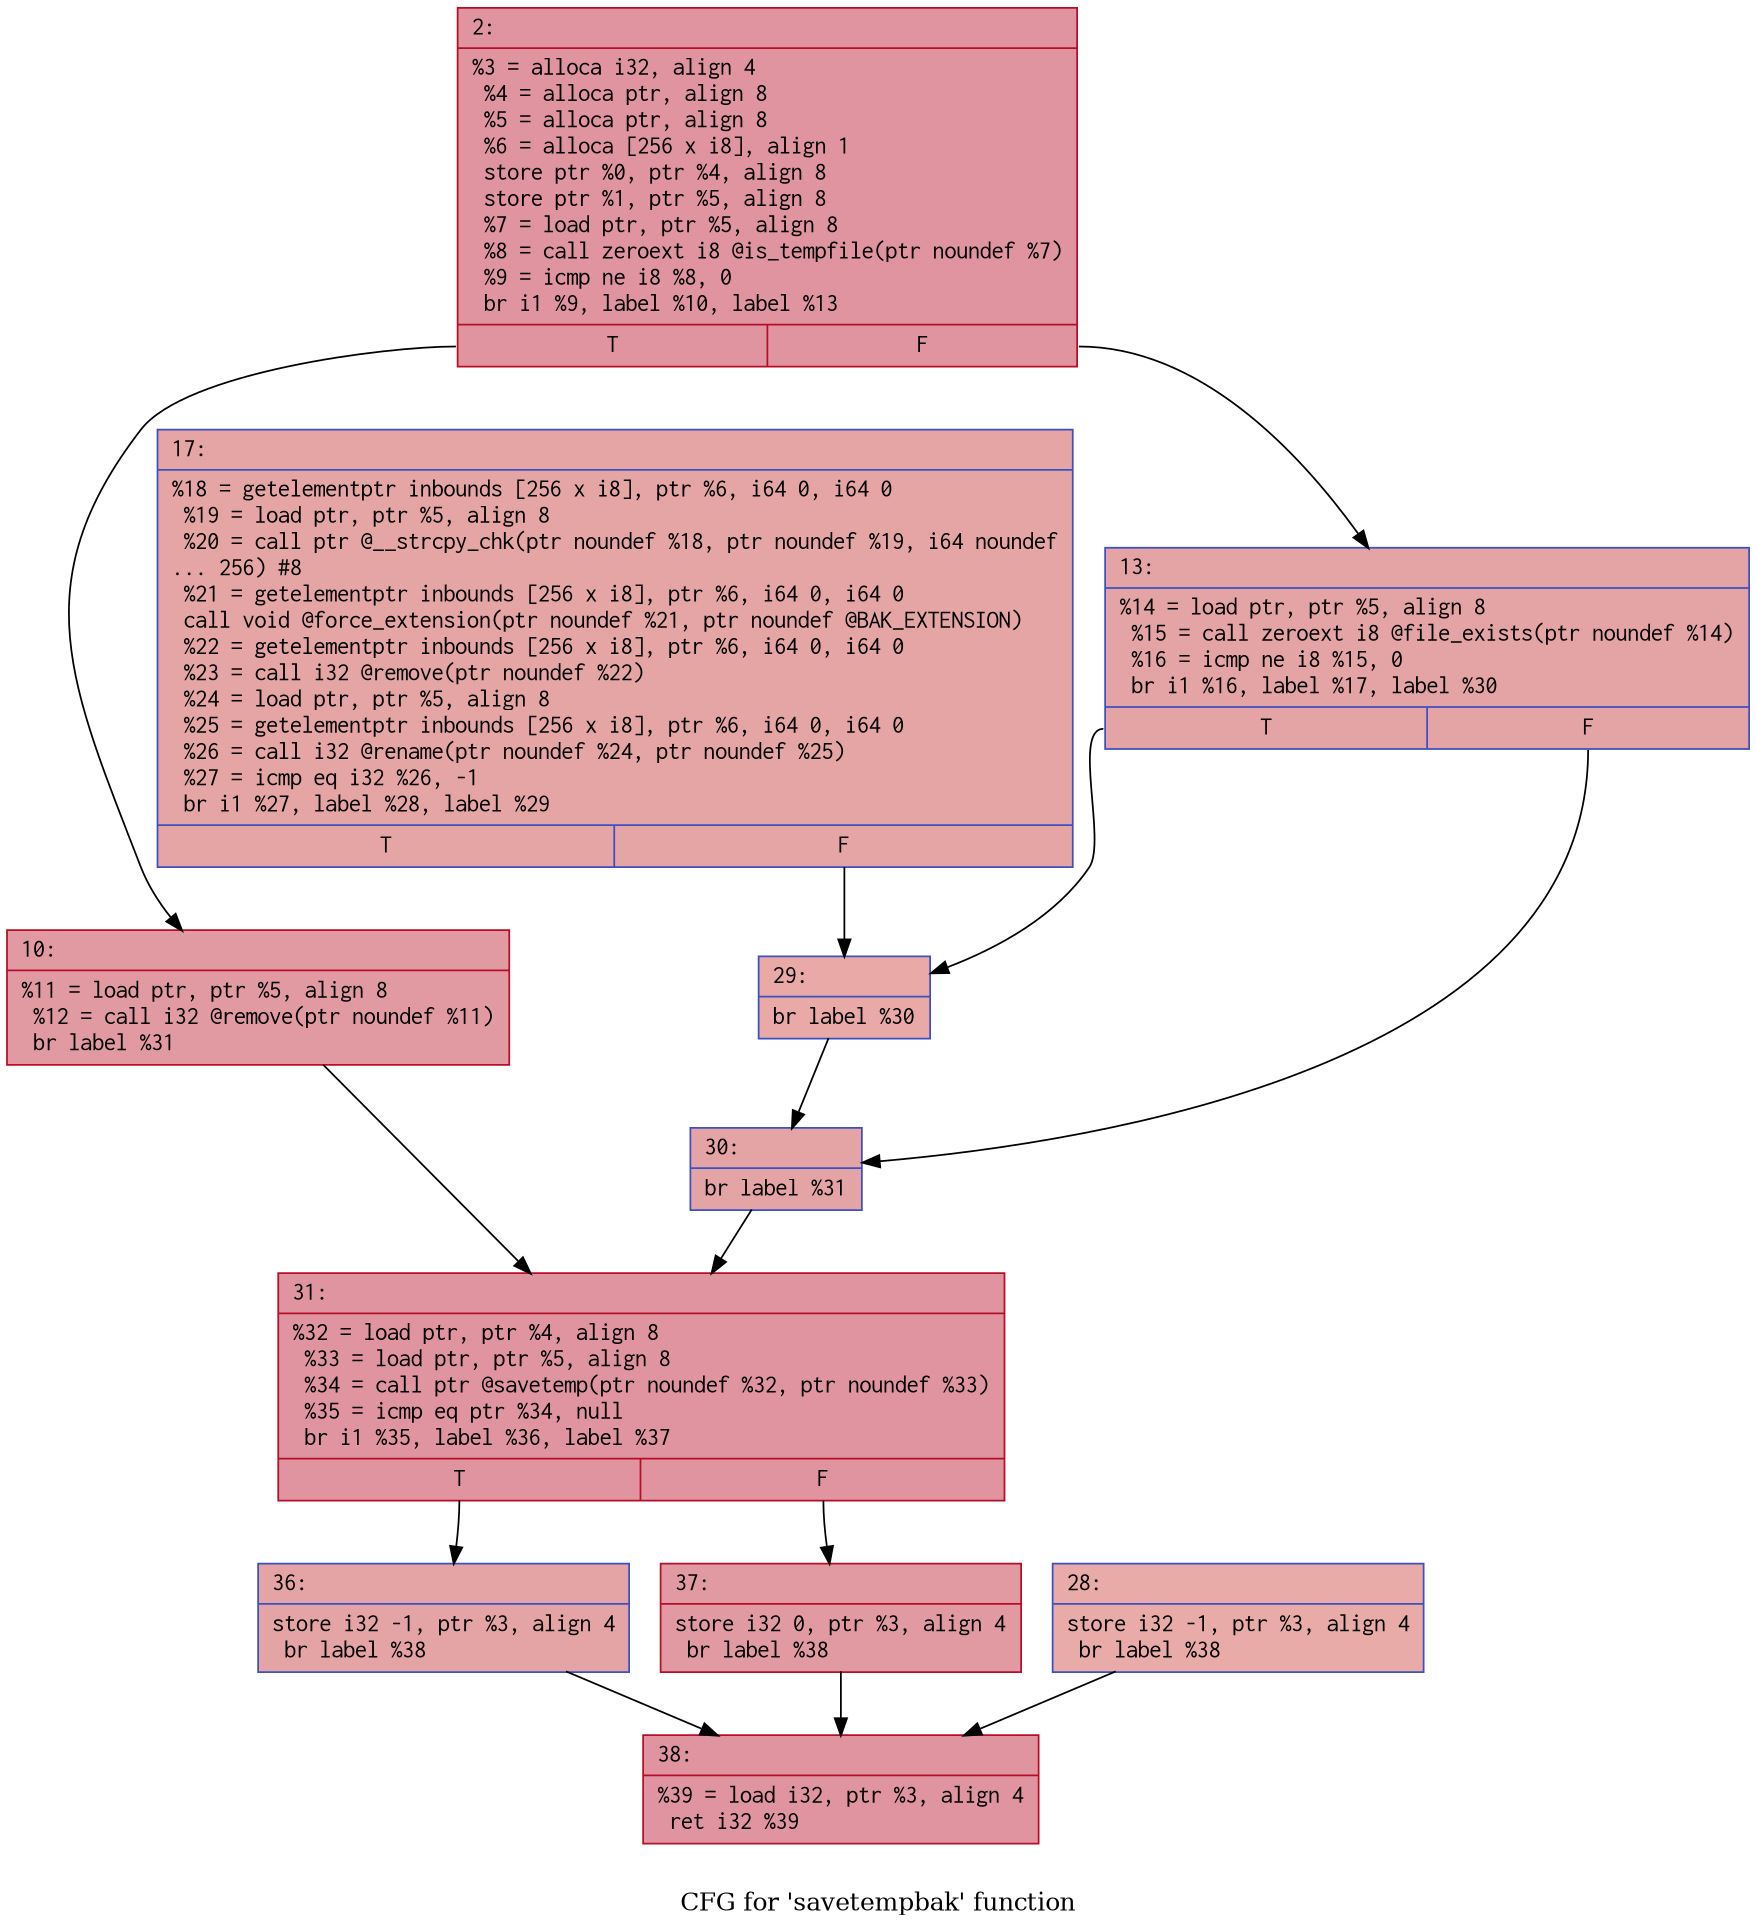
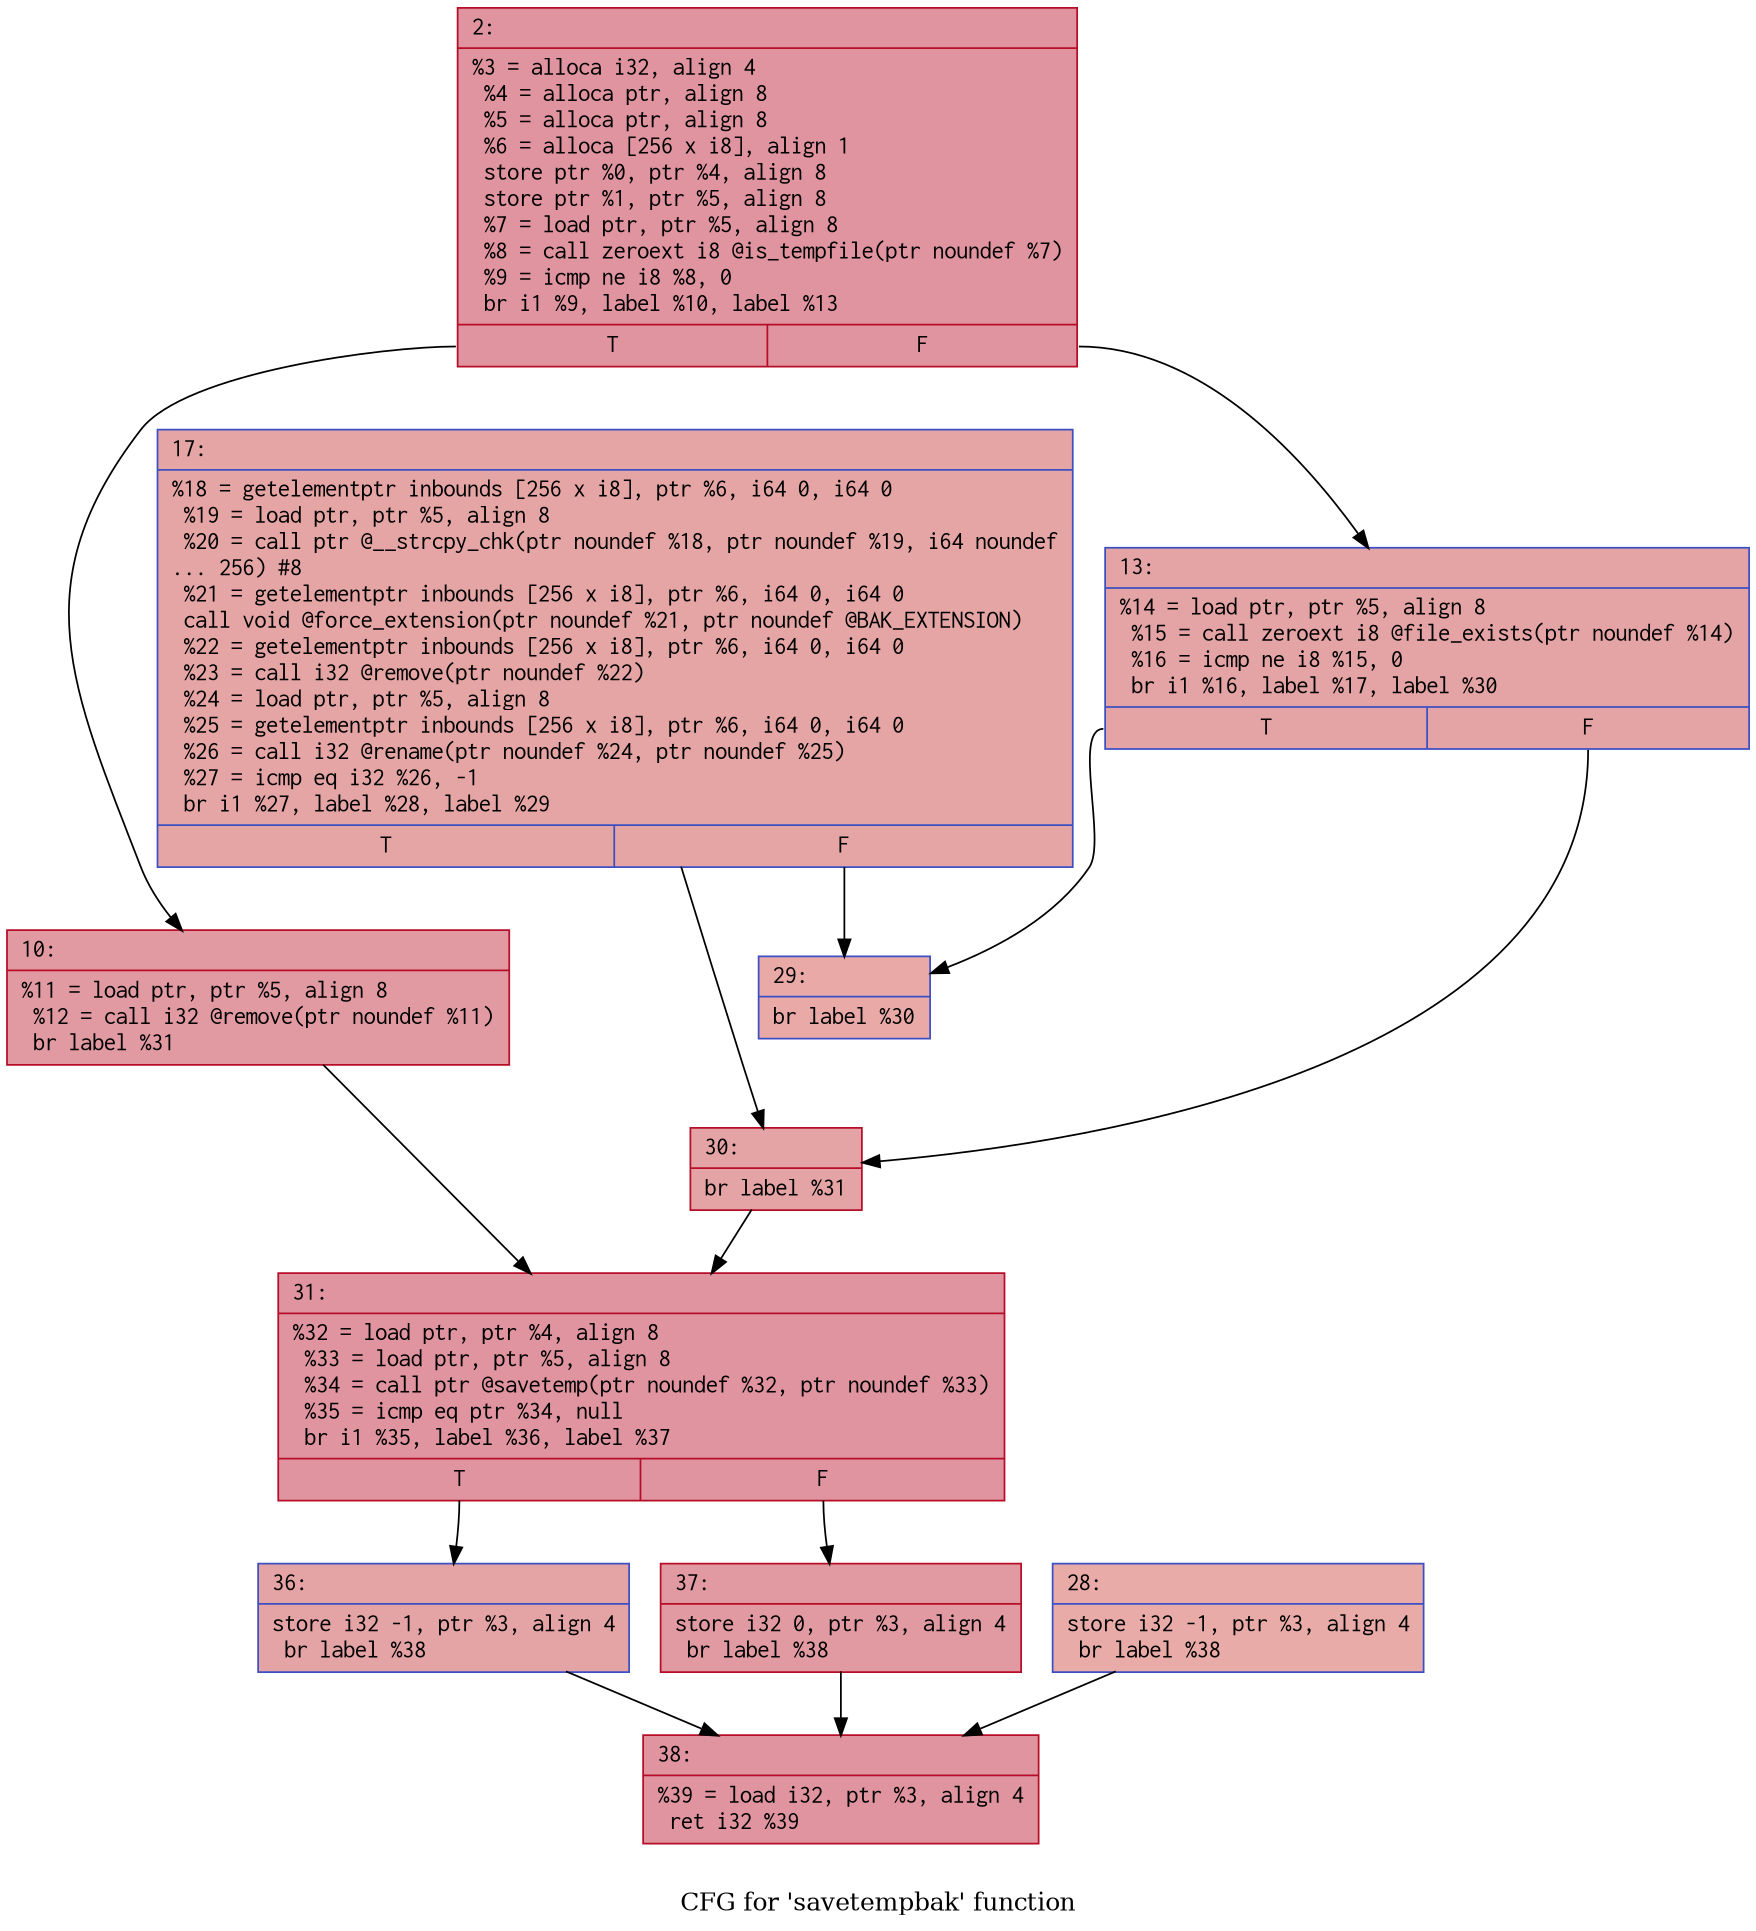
(814, 1075) -> (719, 989)
(776, 1169) -> (776, 1169)
